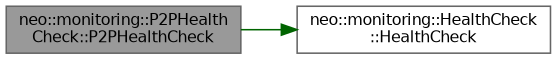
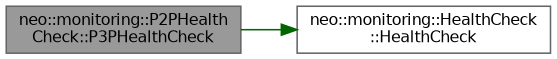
(124, 30) -> (124, 30)
